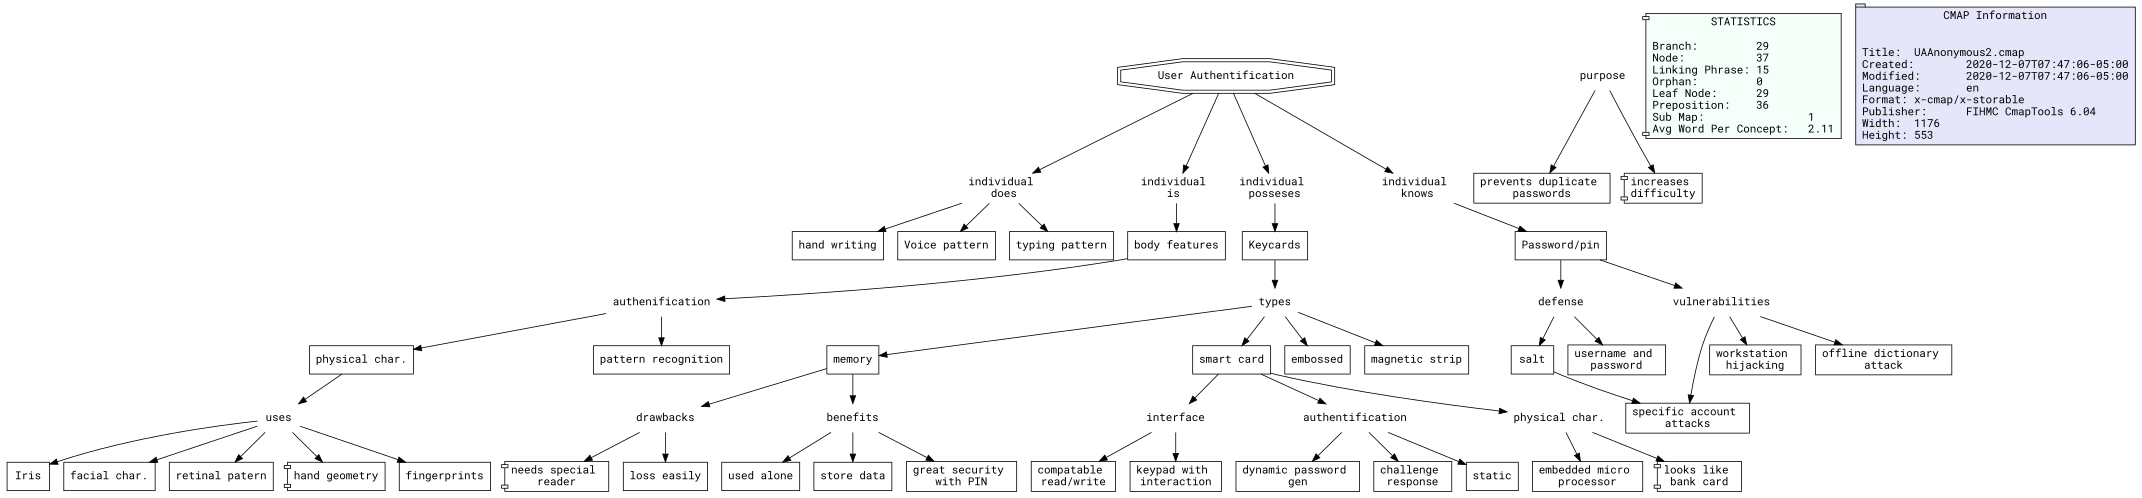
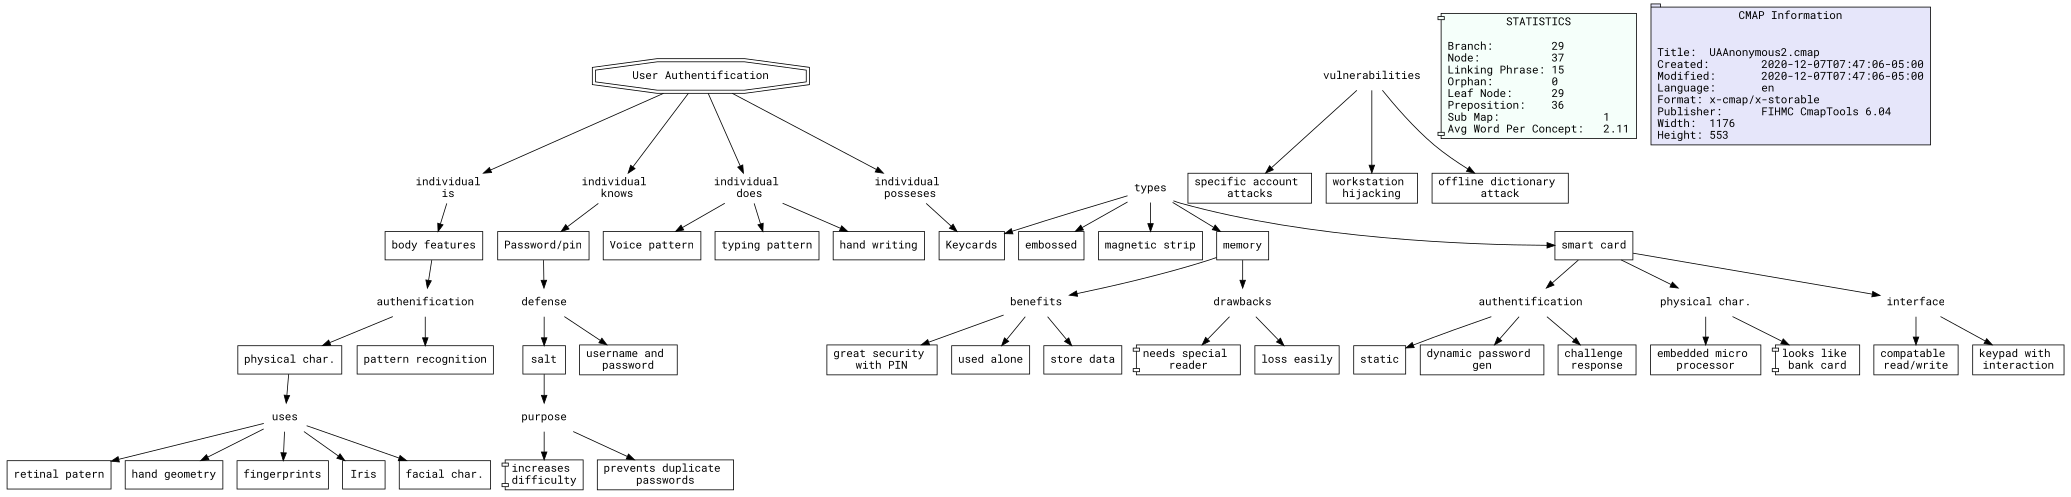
(1275, 270) -> (1070, 213)
(1637, 273) -> none
(1593, 387) -> (544, 385)
(336, 476) -> (174, 475)
